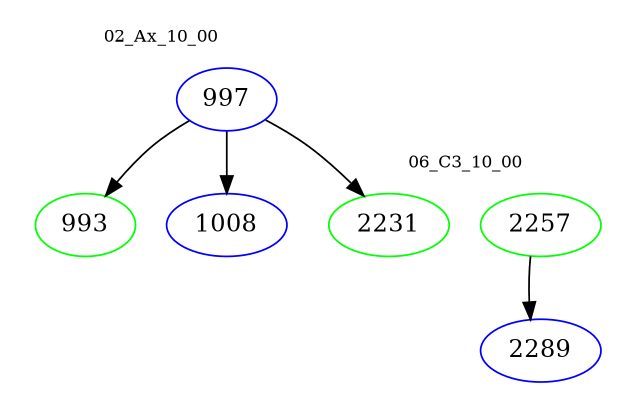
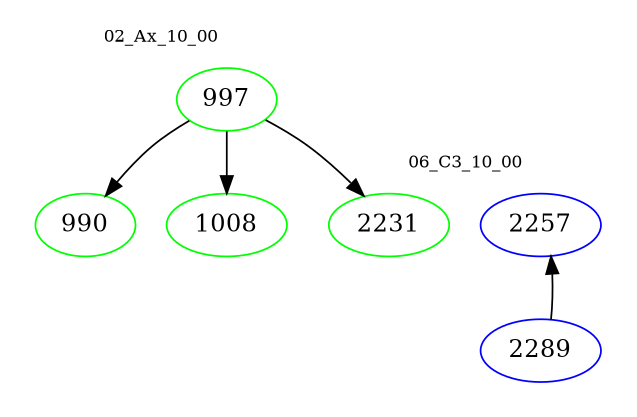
(227, 99) -> (227, 99)
(85, 225) -> (85, 225)
(227, 225) -> (227, 225)
(541, 225) -> (541, 225)
(529, 279) -> (552, 297)
